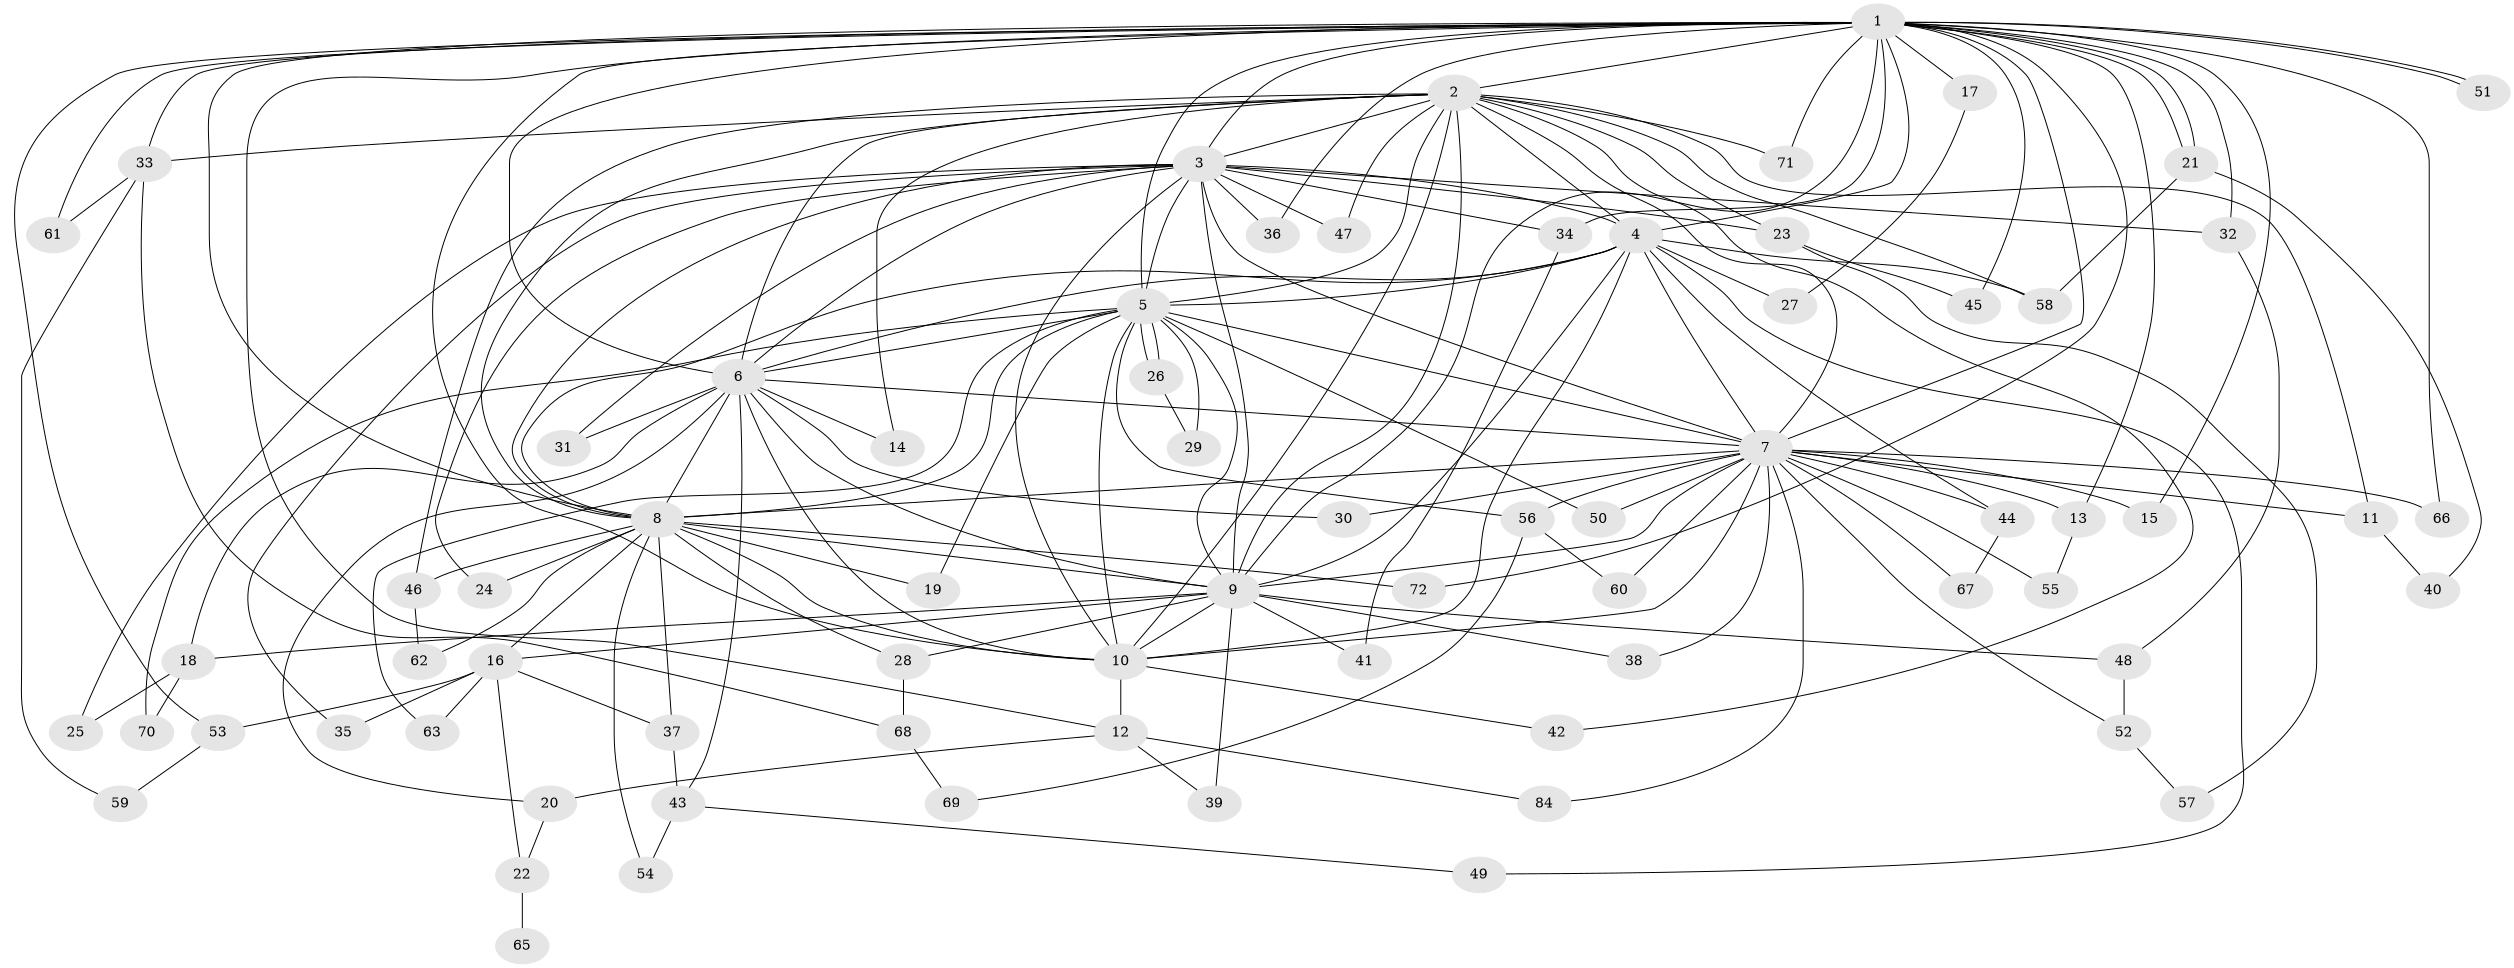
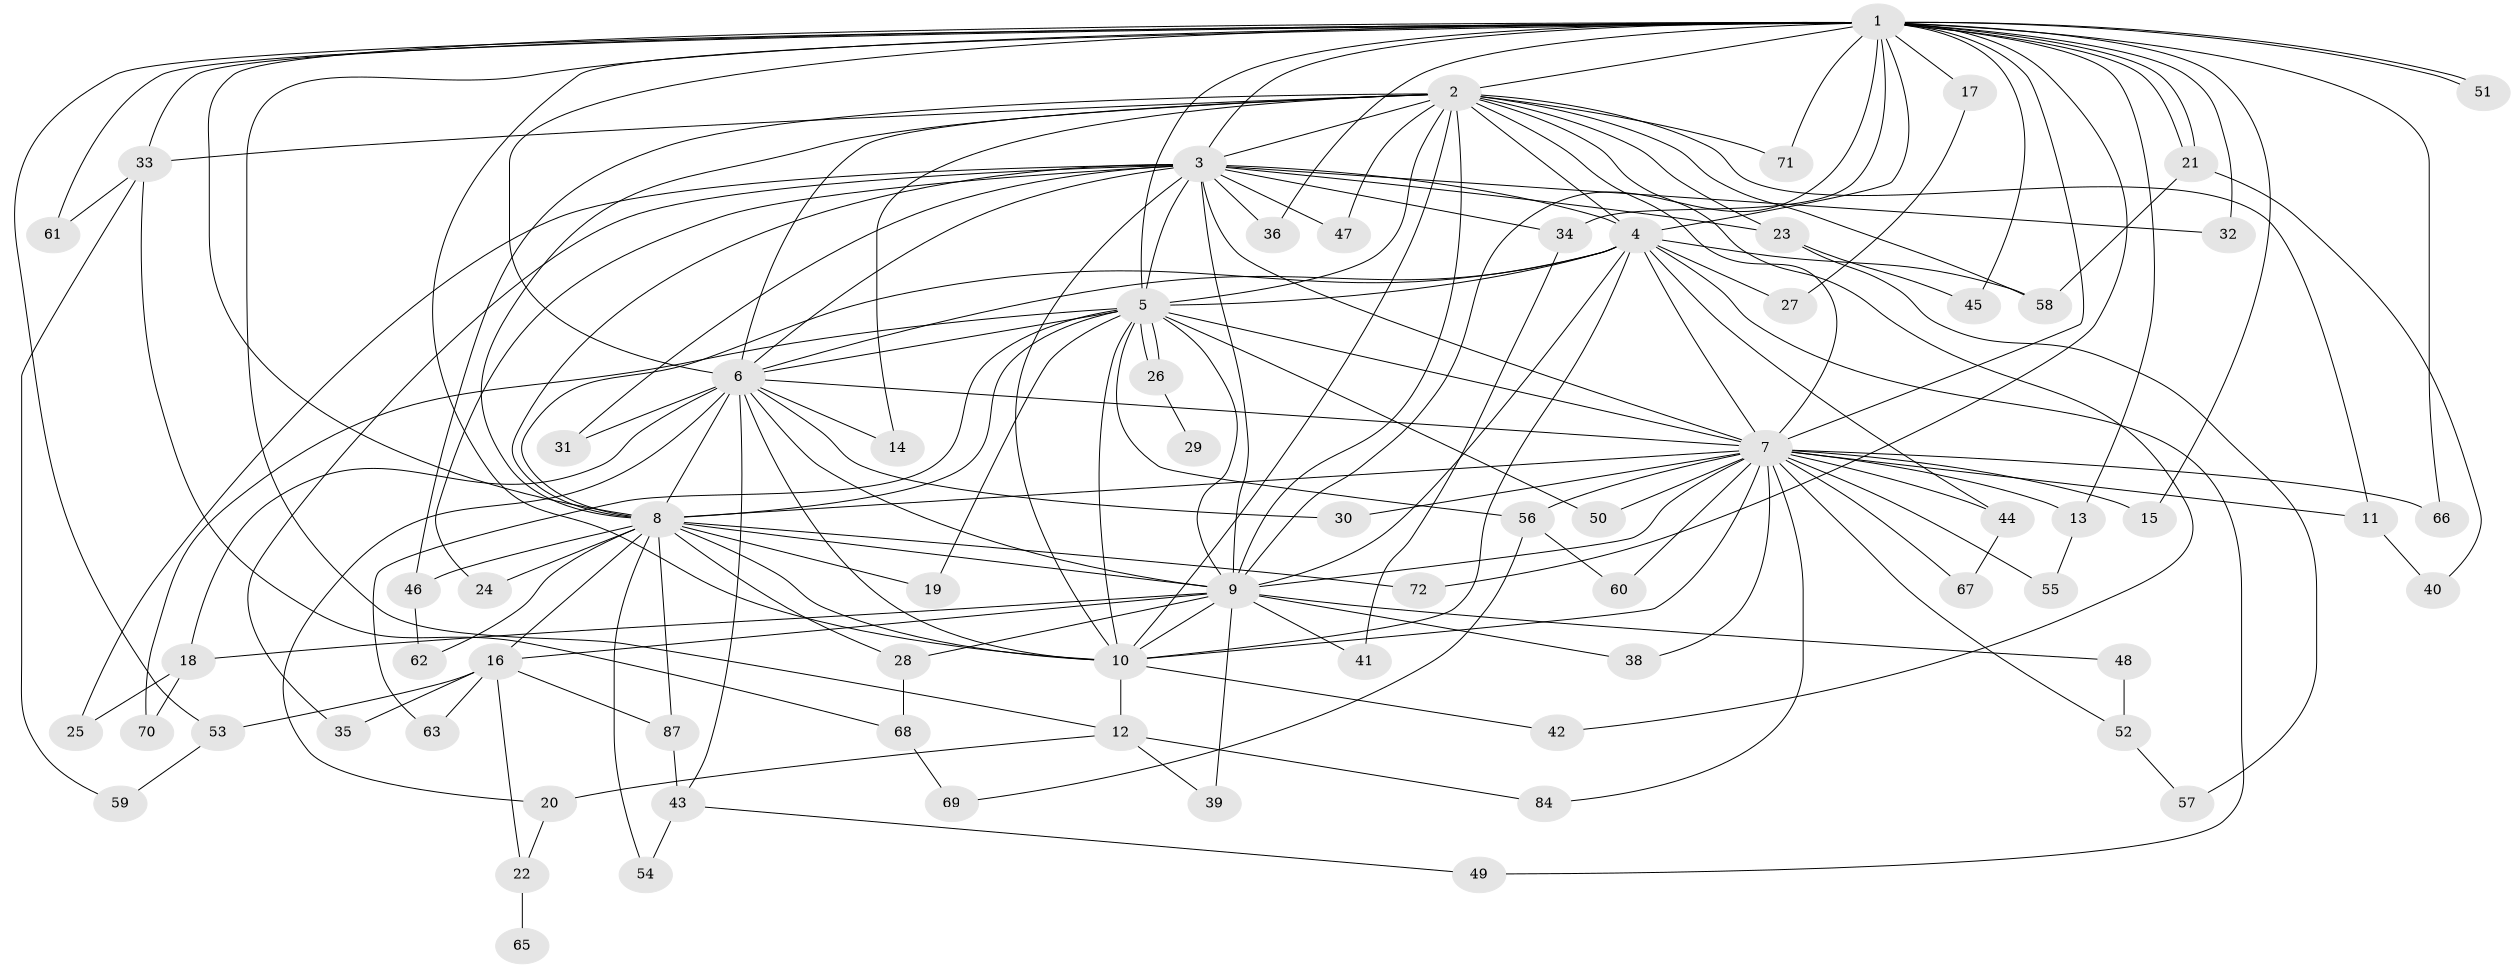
(1195, 370) -> none
(2276, 471) -> none
(672, 733) -> (672, 733)
